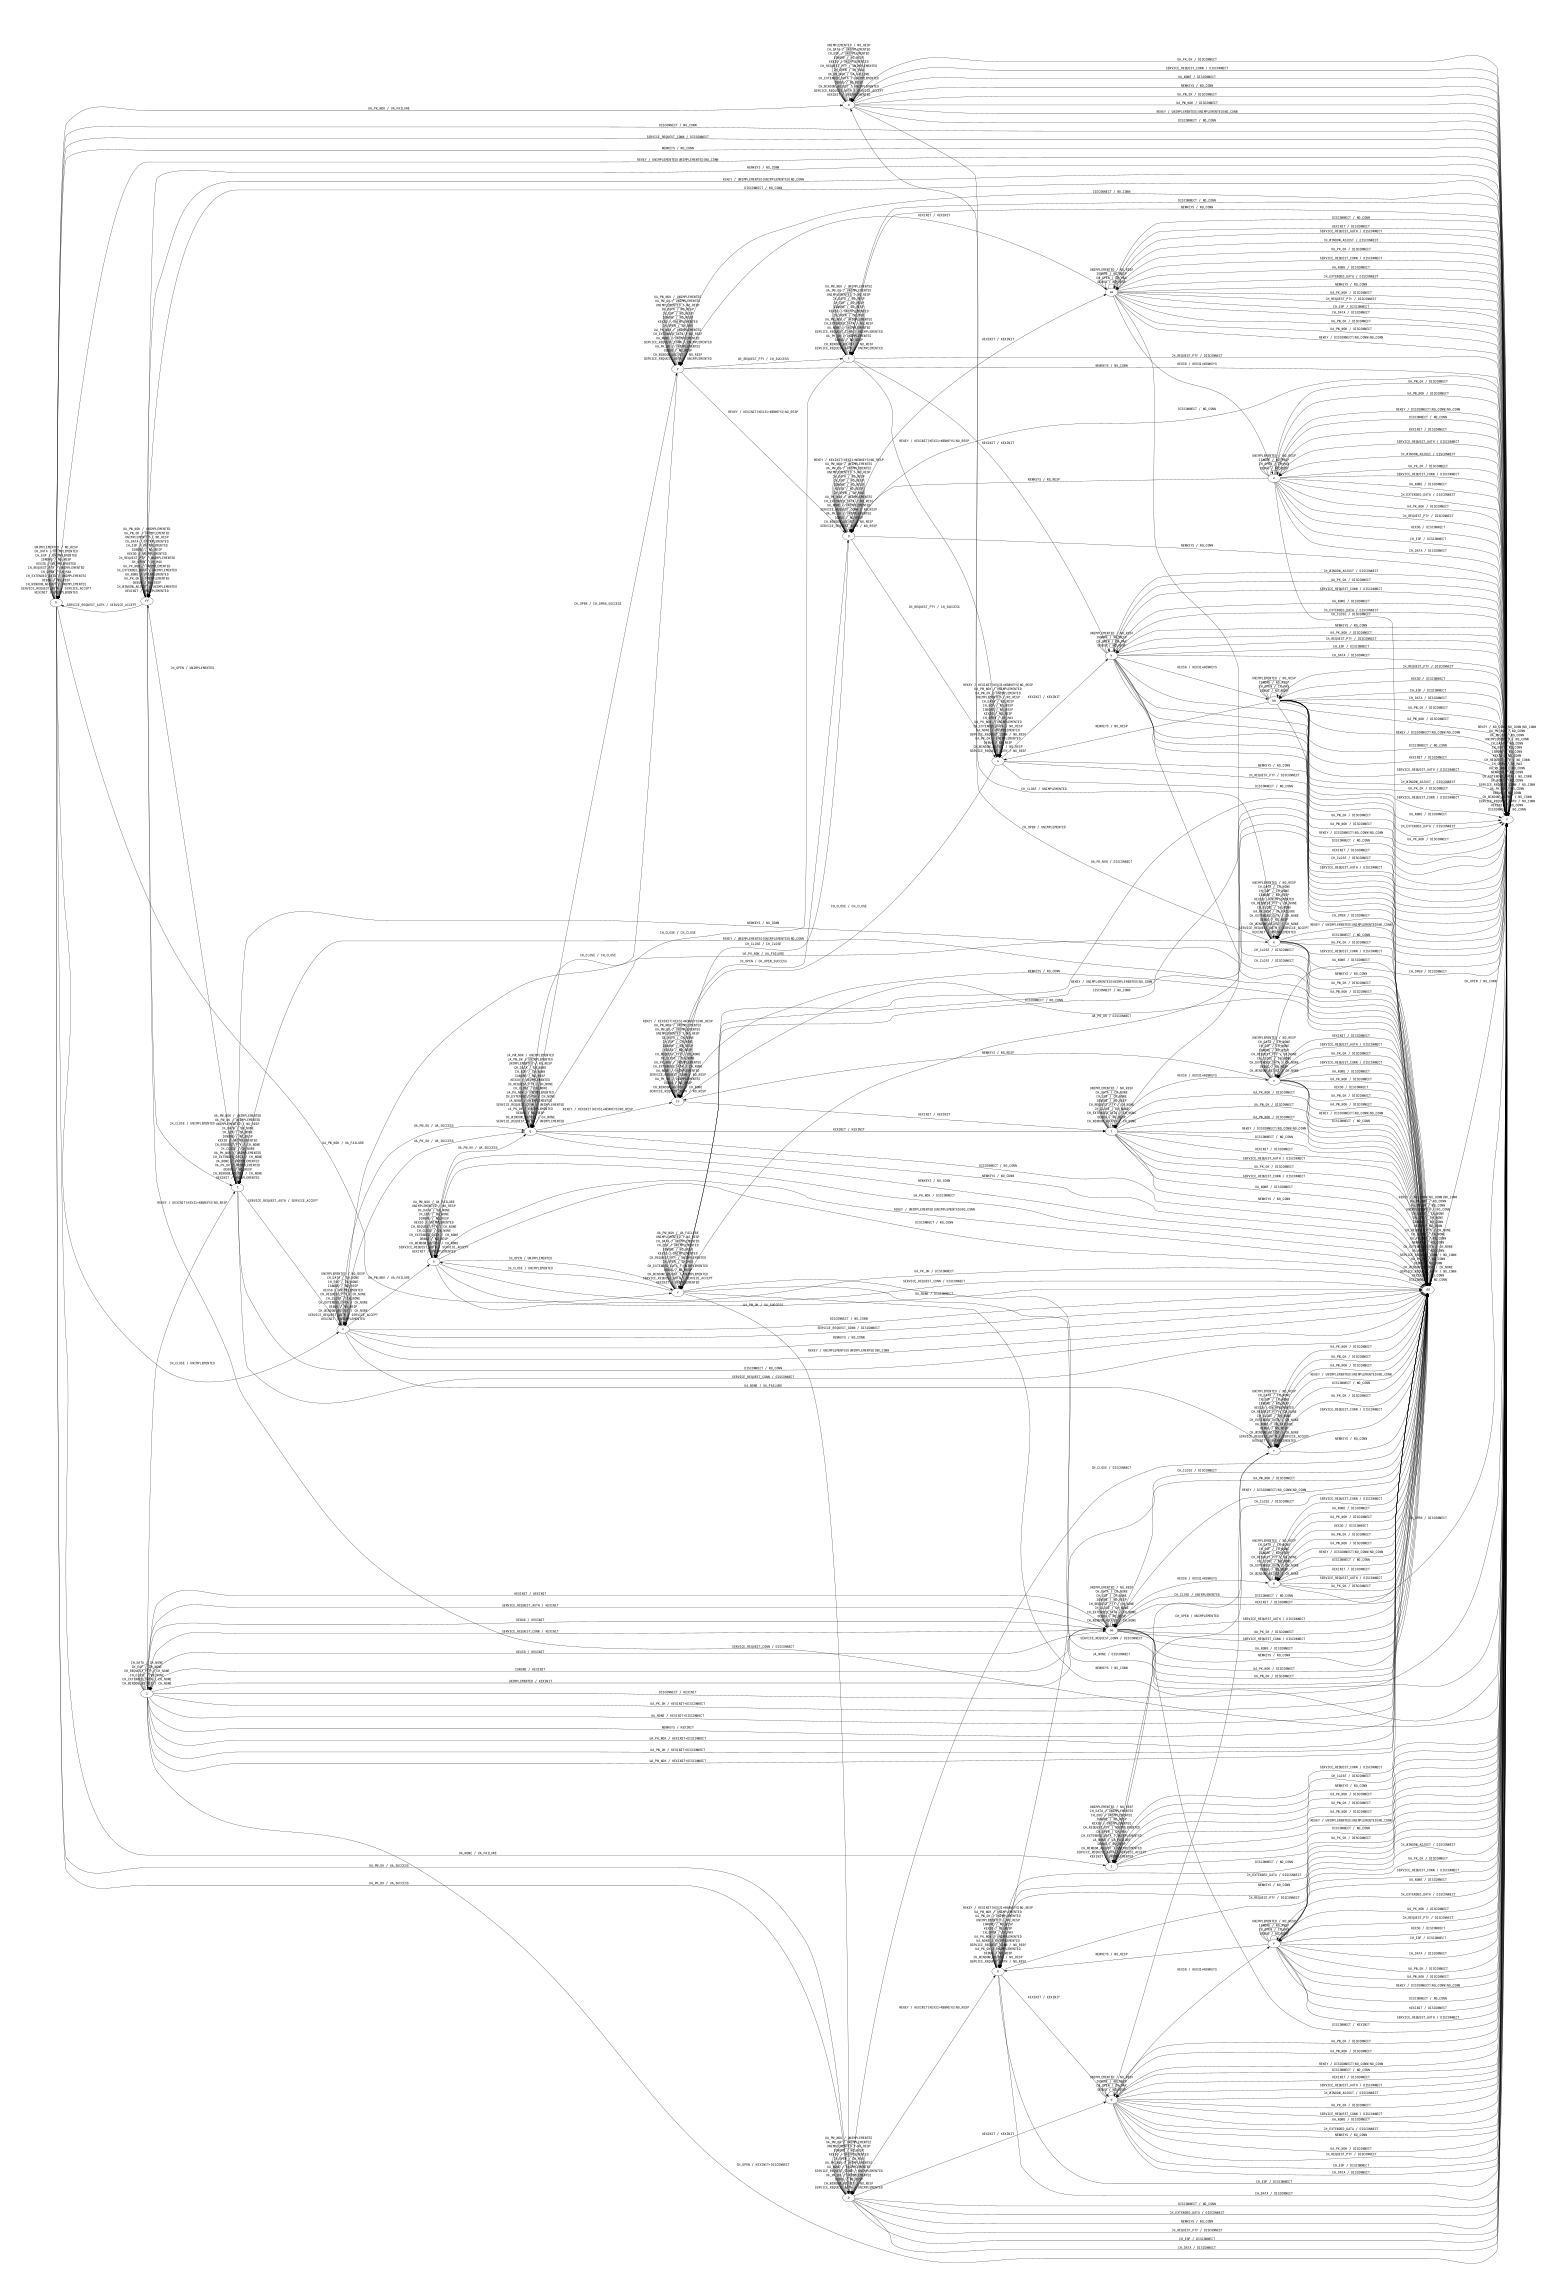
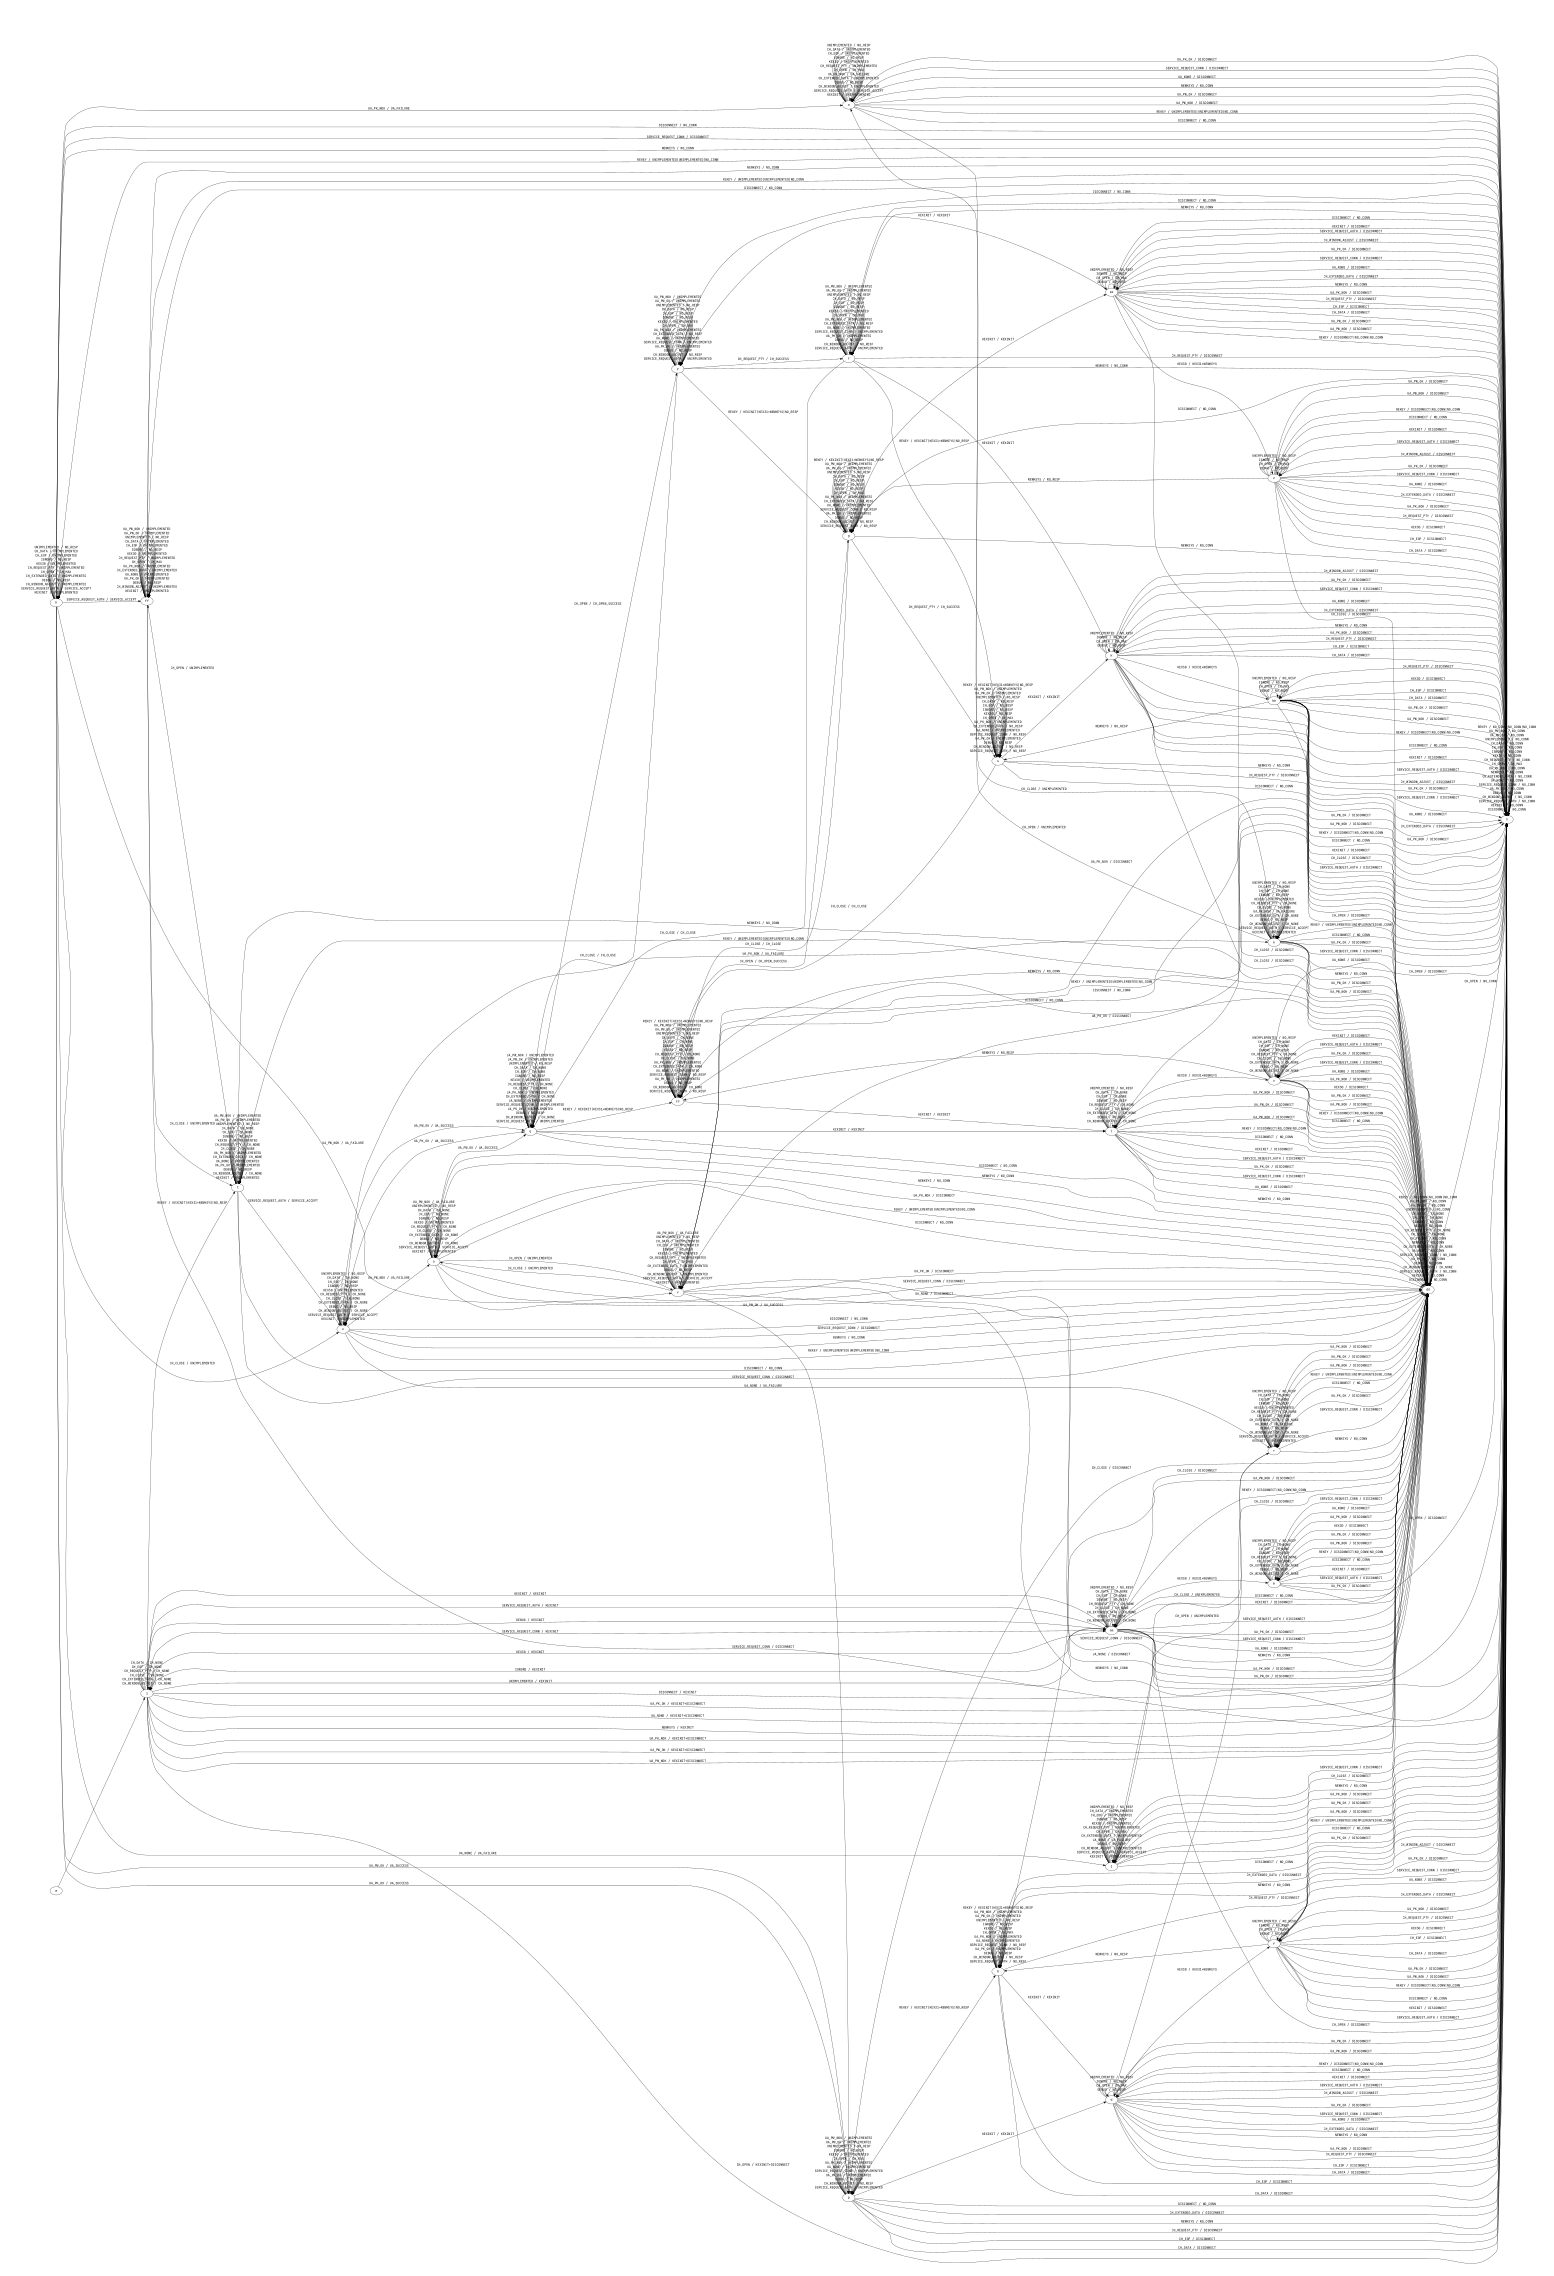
(103, 612) -> (100, 602)
none -> (56, 1891)
(1351, 2025) -> (1351, 2025)
